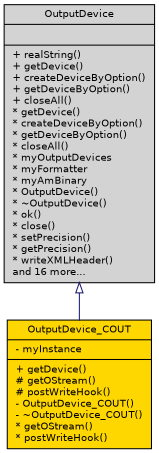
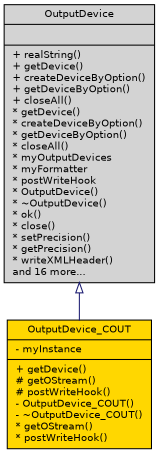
(50, 181) -> (55, 181)
